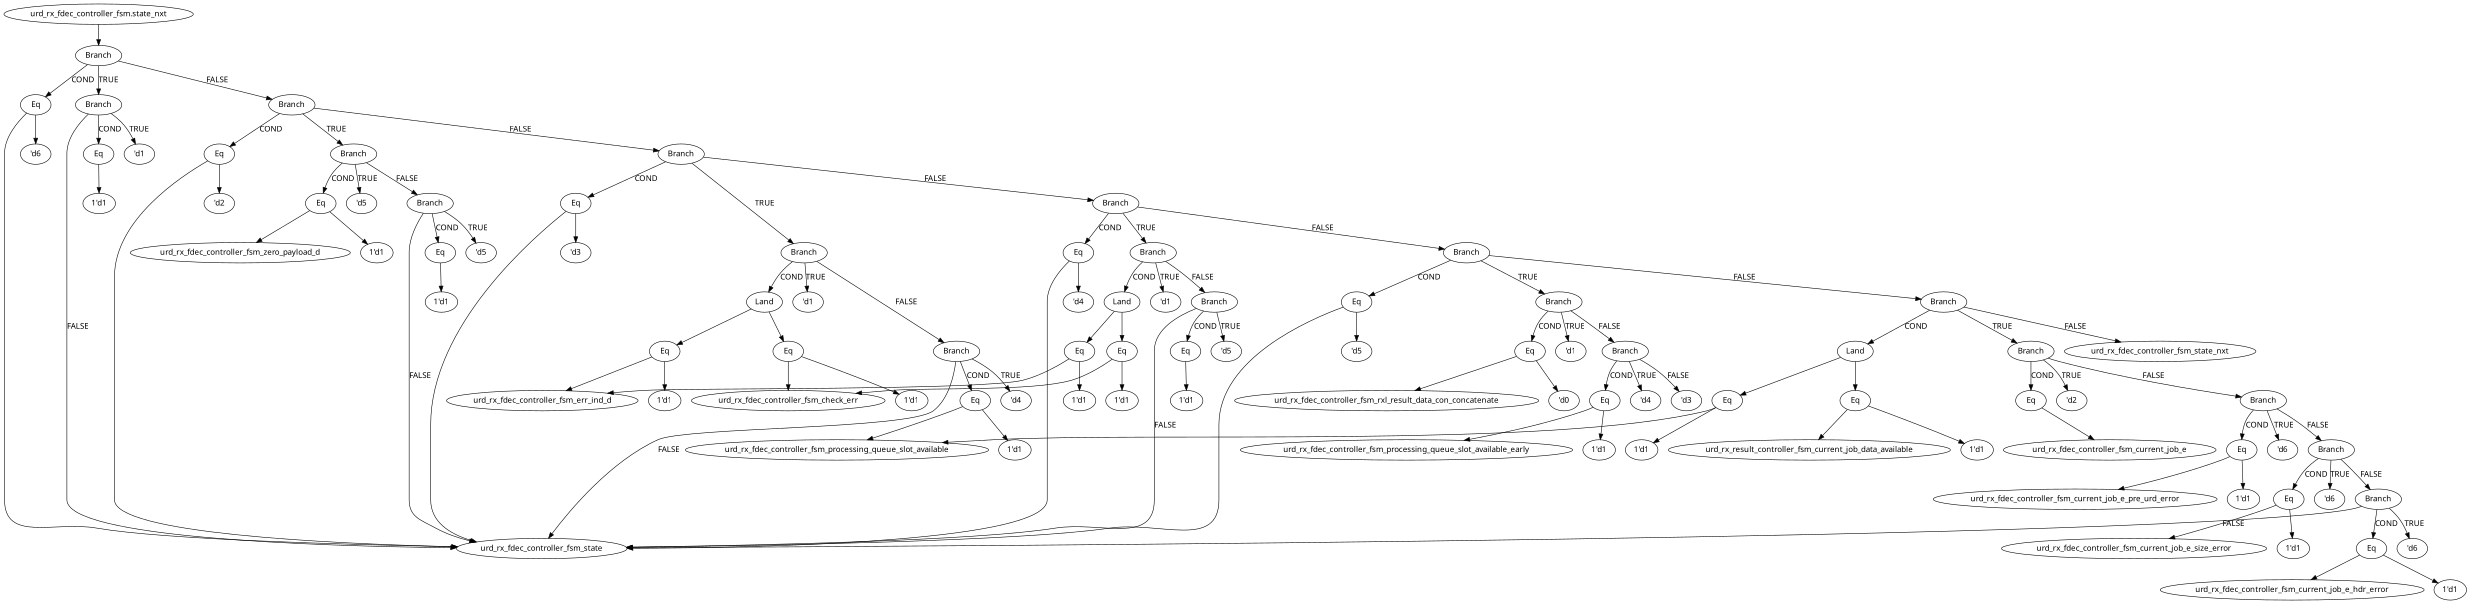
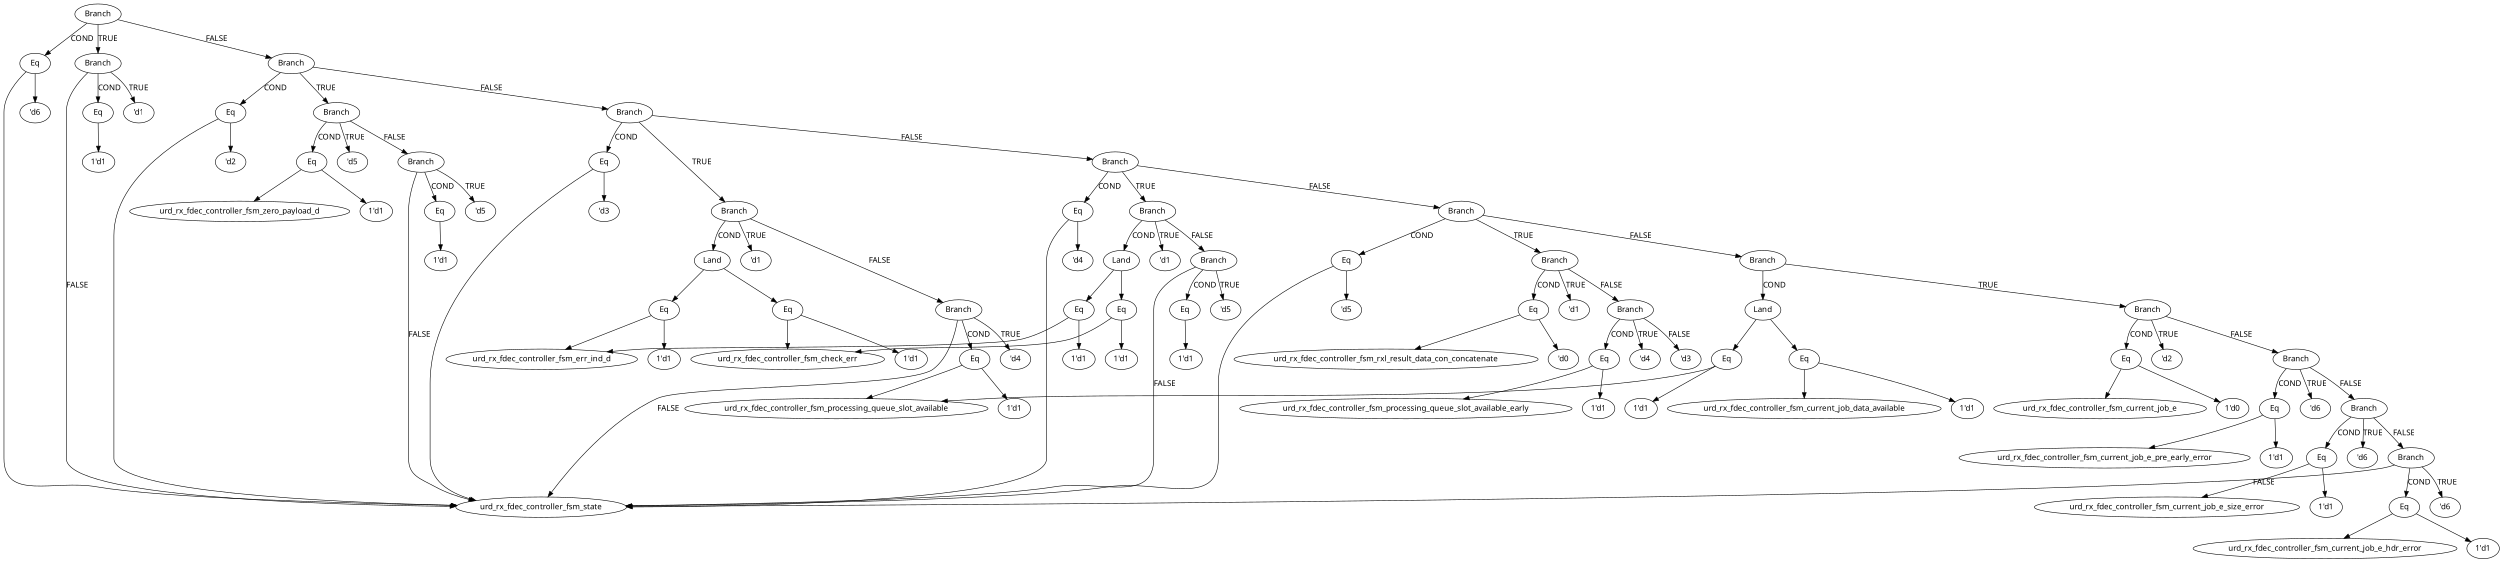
(99, 14) -> none
(2160, 351) -> none
none -> (2233, 409)
(1809, 450) -> (1804, 409)
(2075, 499) -> (2105, 458)
